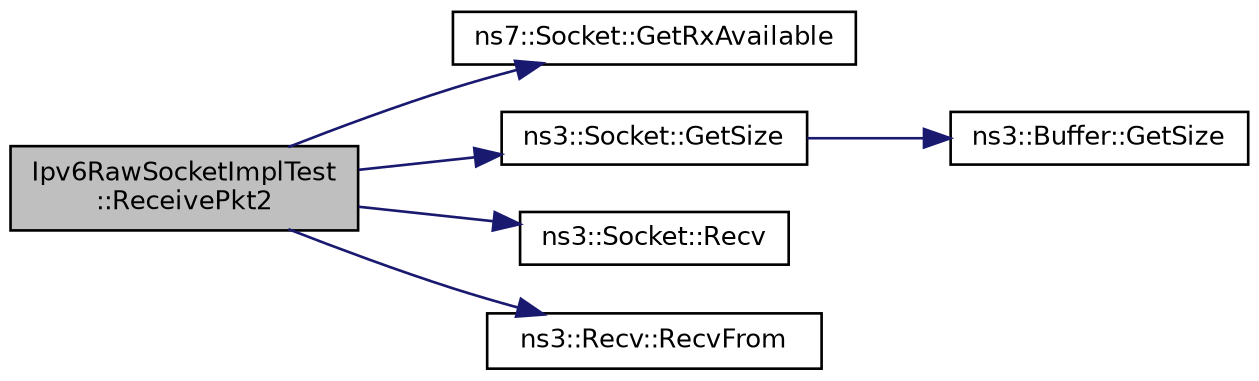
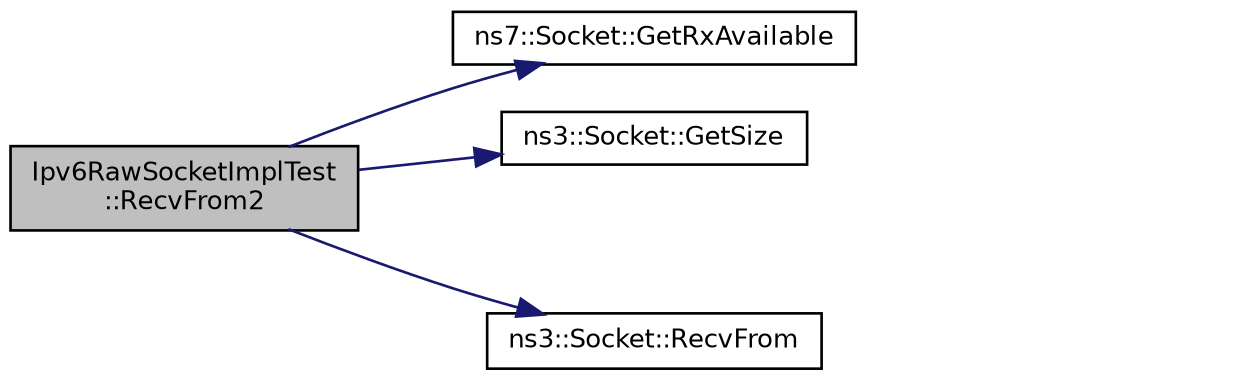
(1099, 138) -> none
(184, 188) -> (184, 188)
(654, 238) -> none
(654, 341) -> (654, 341)
